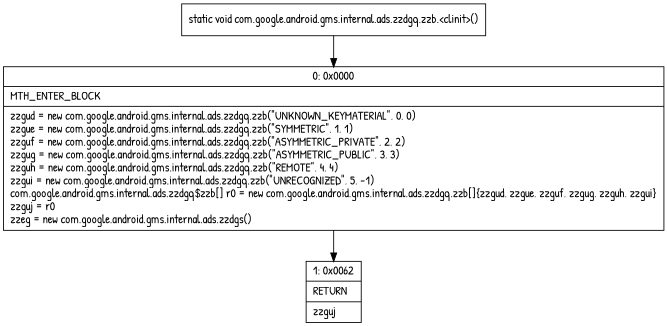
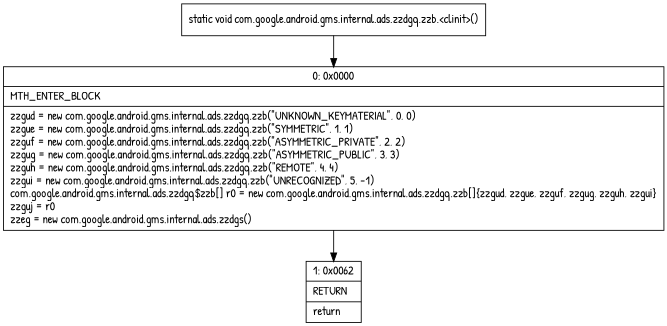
(325, 312) -> (327, 312)
